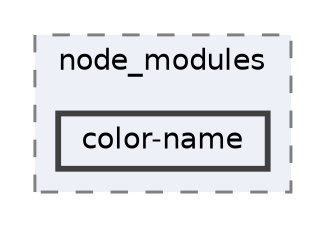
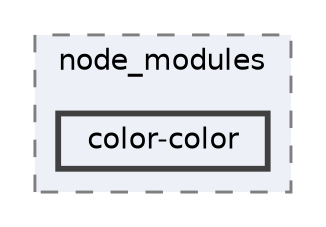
(163, 141) -> (163, 141)
